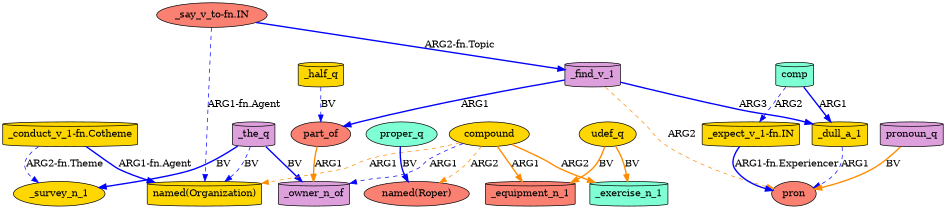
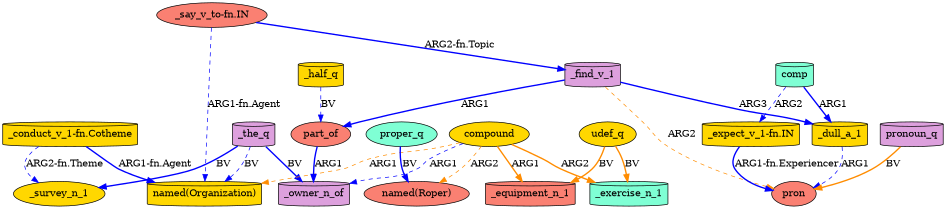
(314, 160) -> (314, 160)
